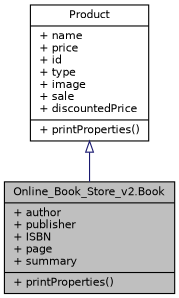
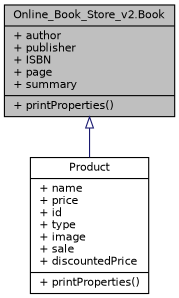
(90, 167) -> (90, 143)
